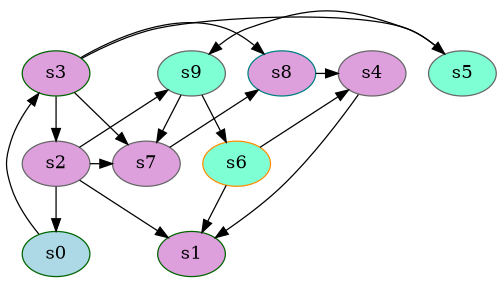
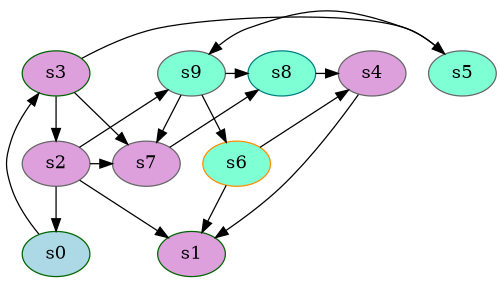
(167, 25) -> (230, 73)
(282, 73) -> (282, 73)
